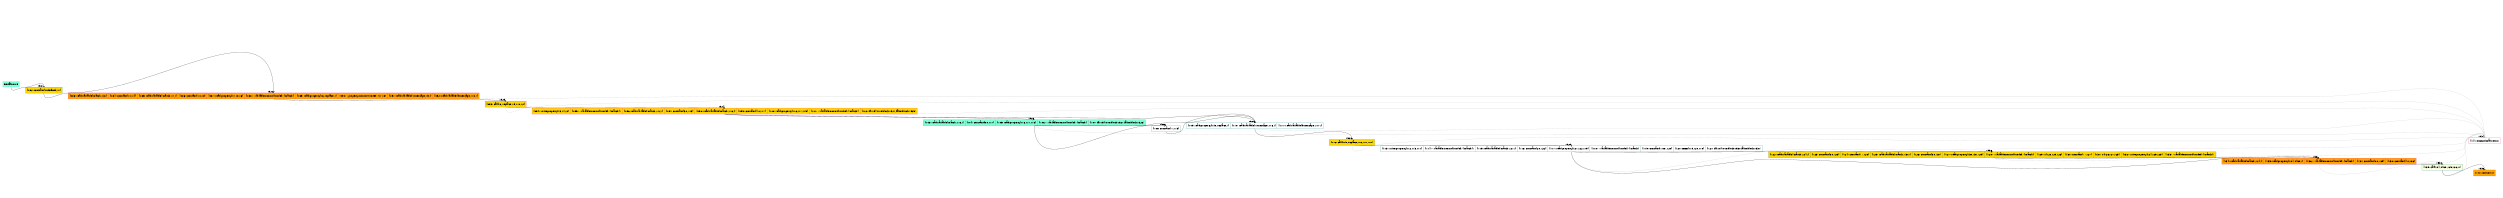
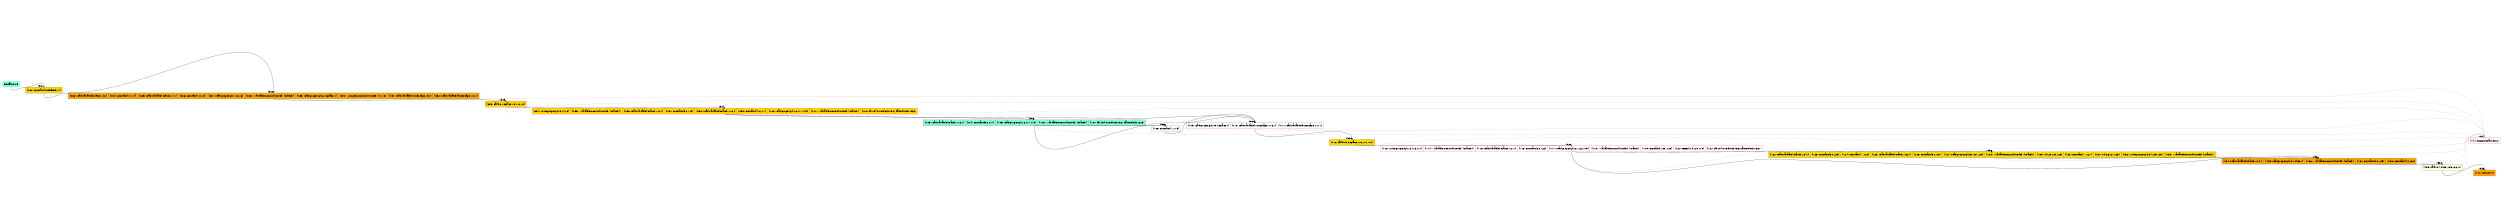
(274, 96) -> (274, 96)
(1255, 126) -> (1255, 126)
(1572, 149) -> (1572, 149)
(2319, 161) -> (2319, 161)
